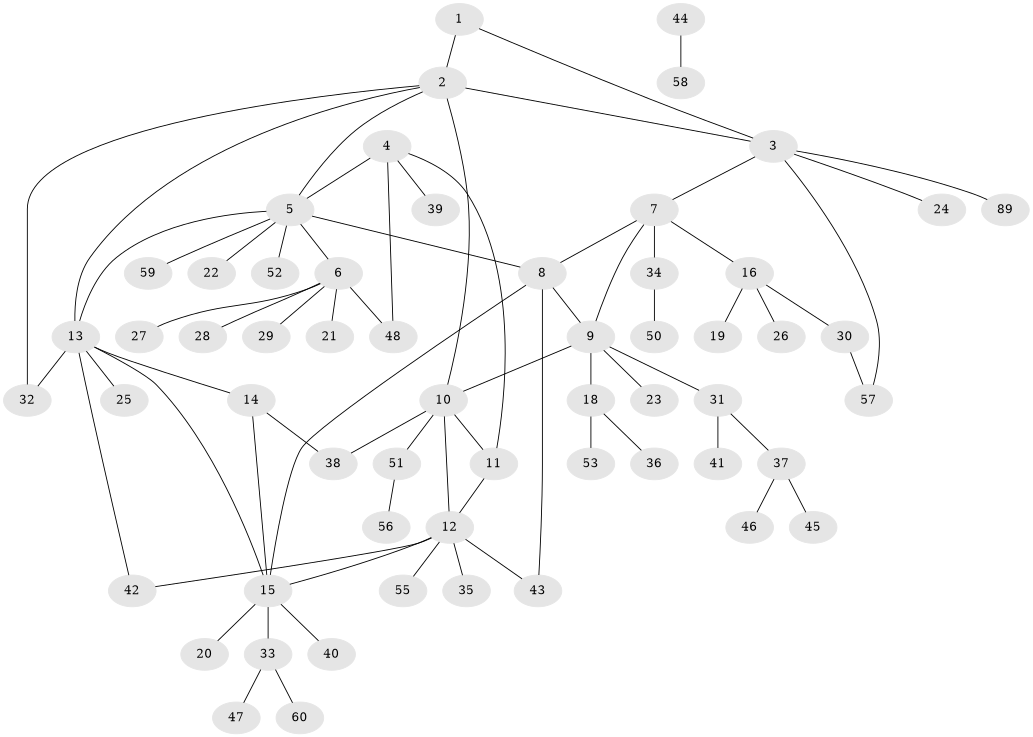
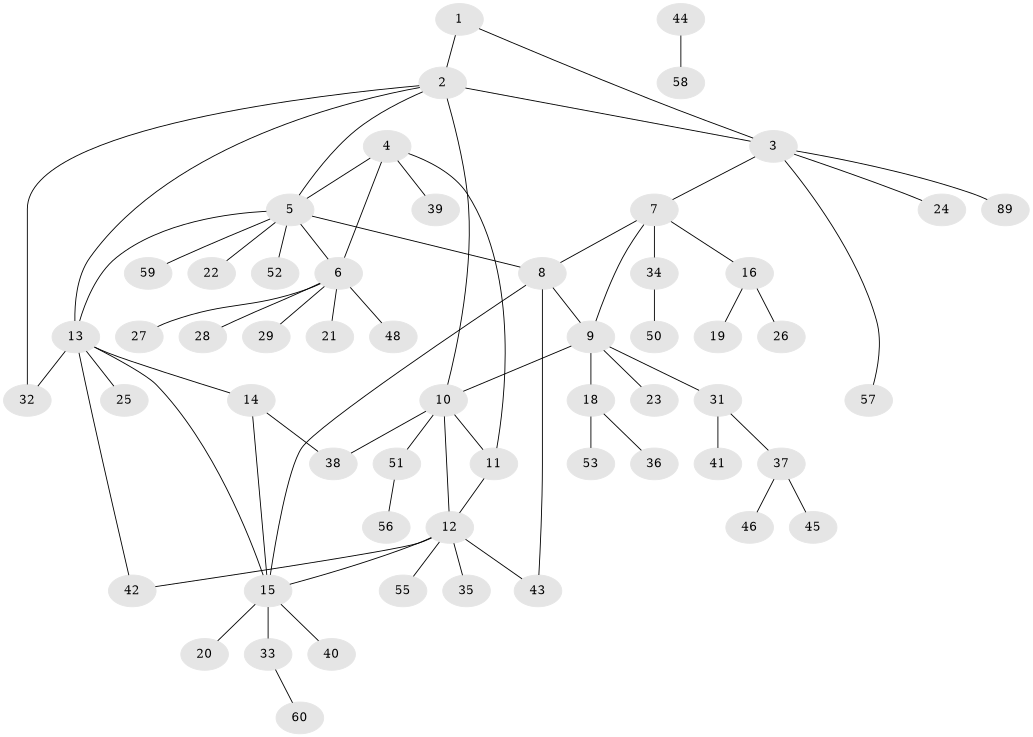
(390, 242) -> (363, 210)
(845, 337) -> none
(236, 718) -> none
